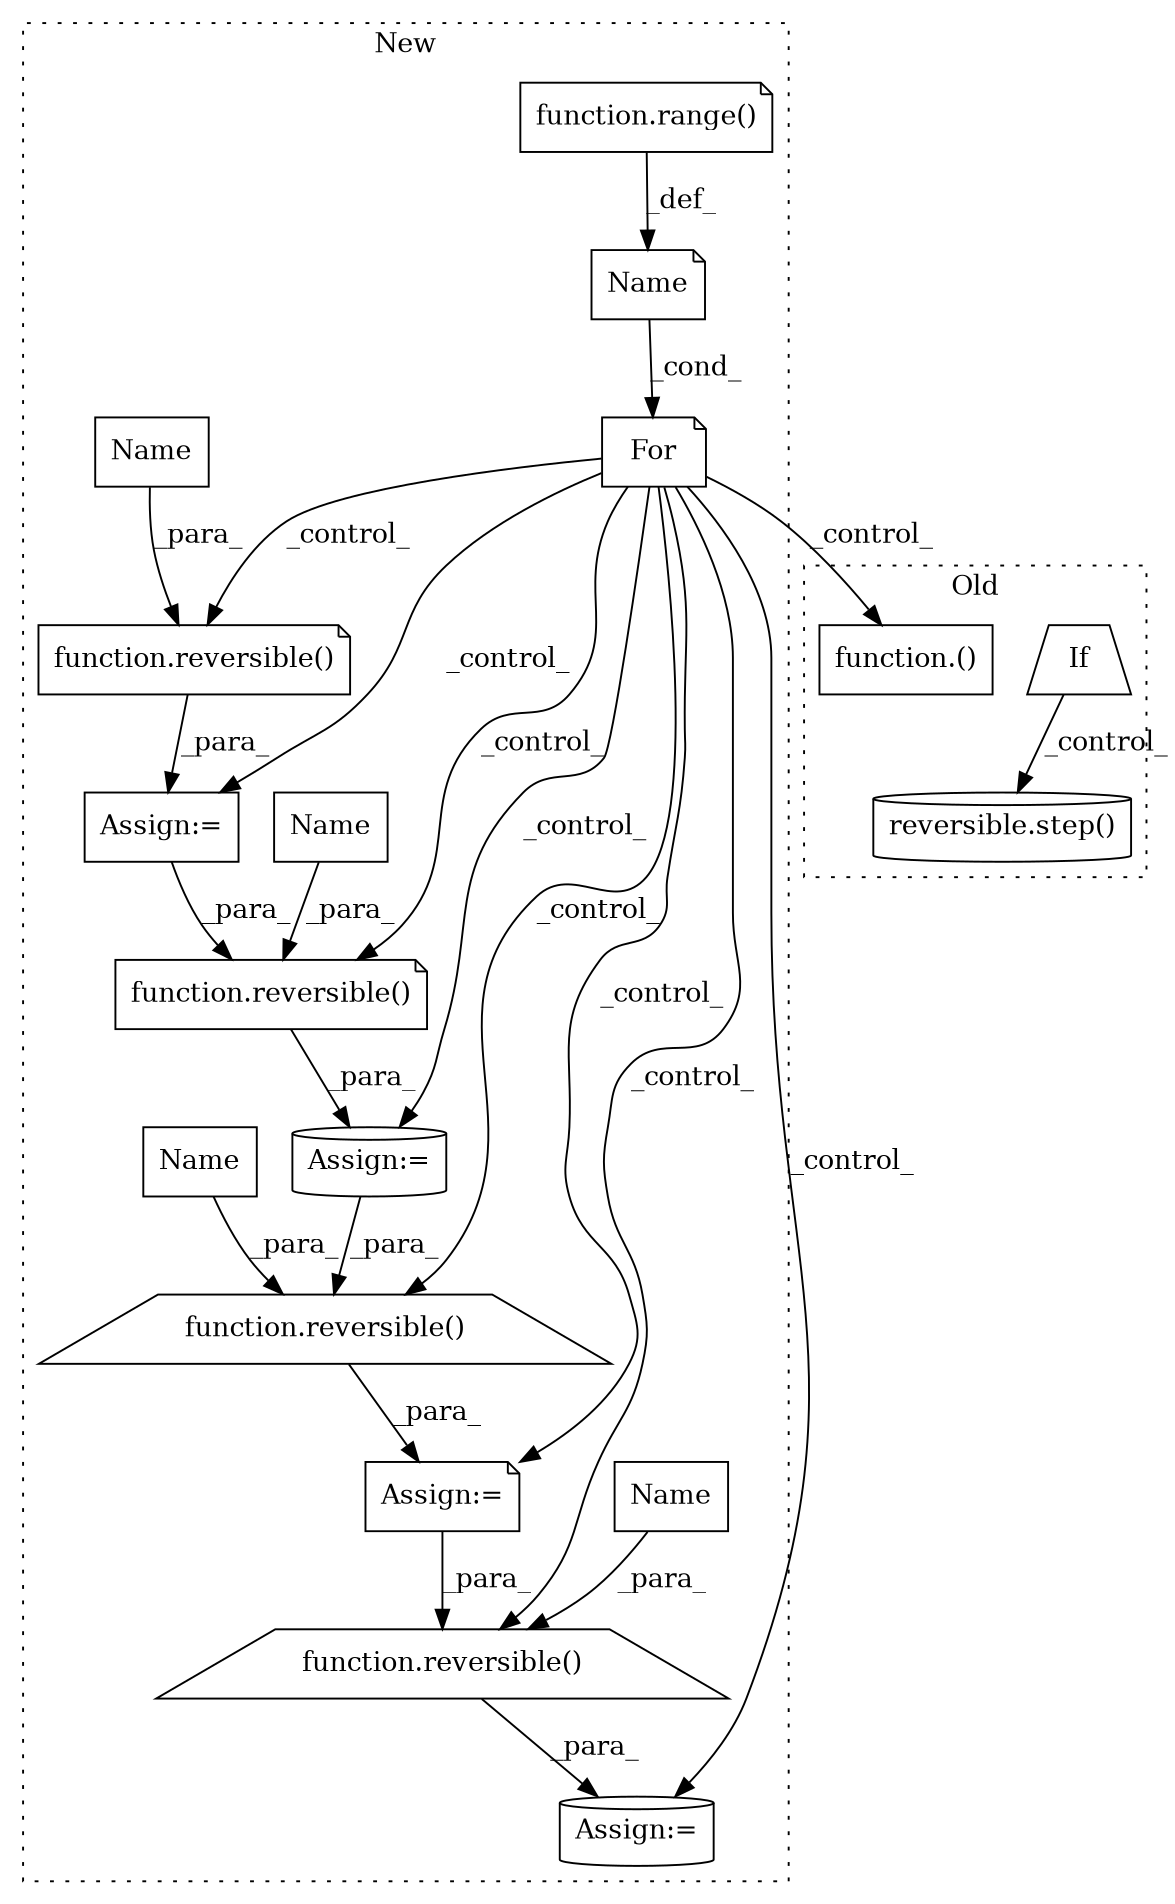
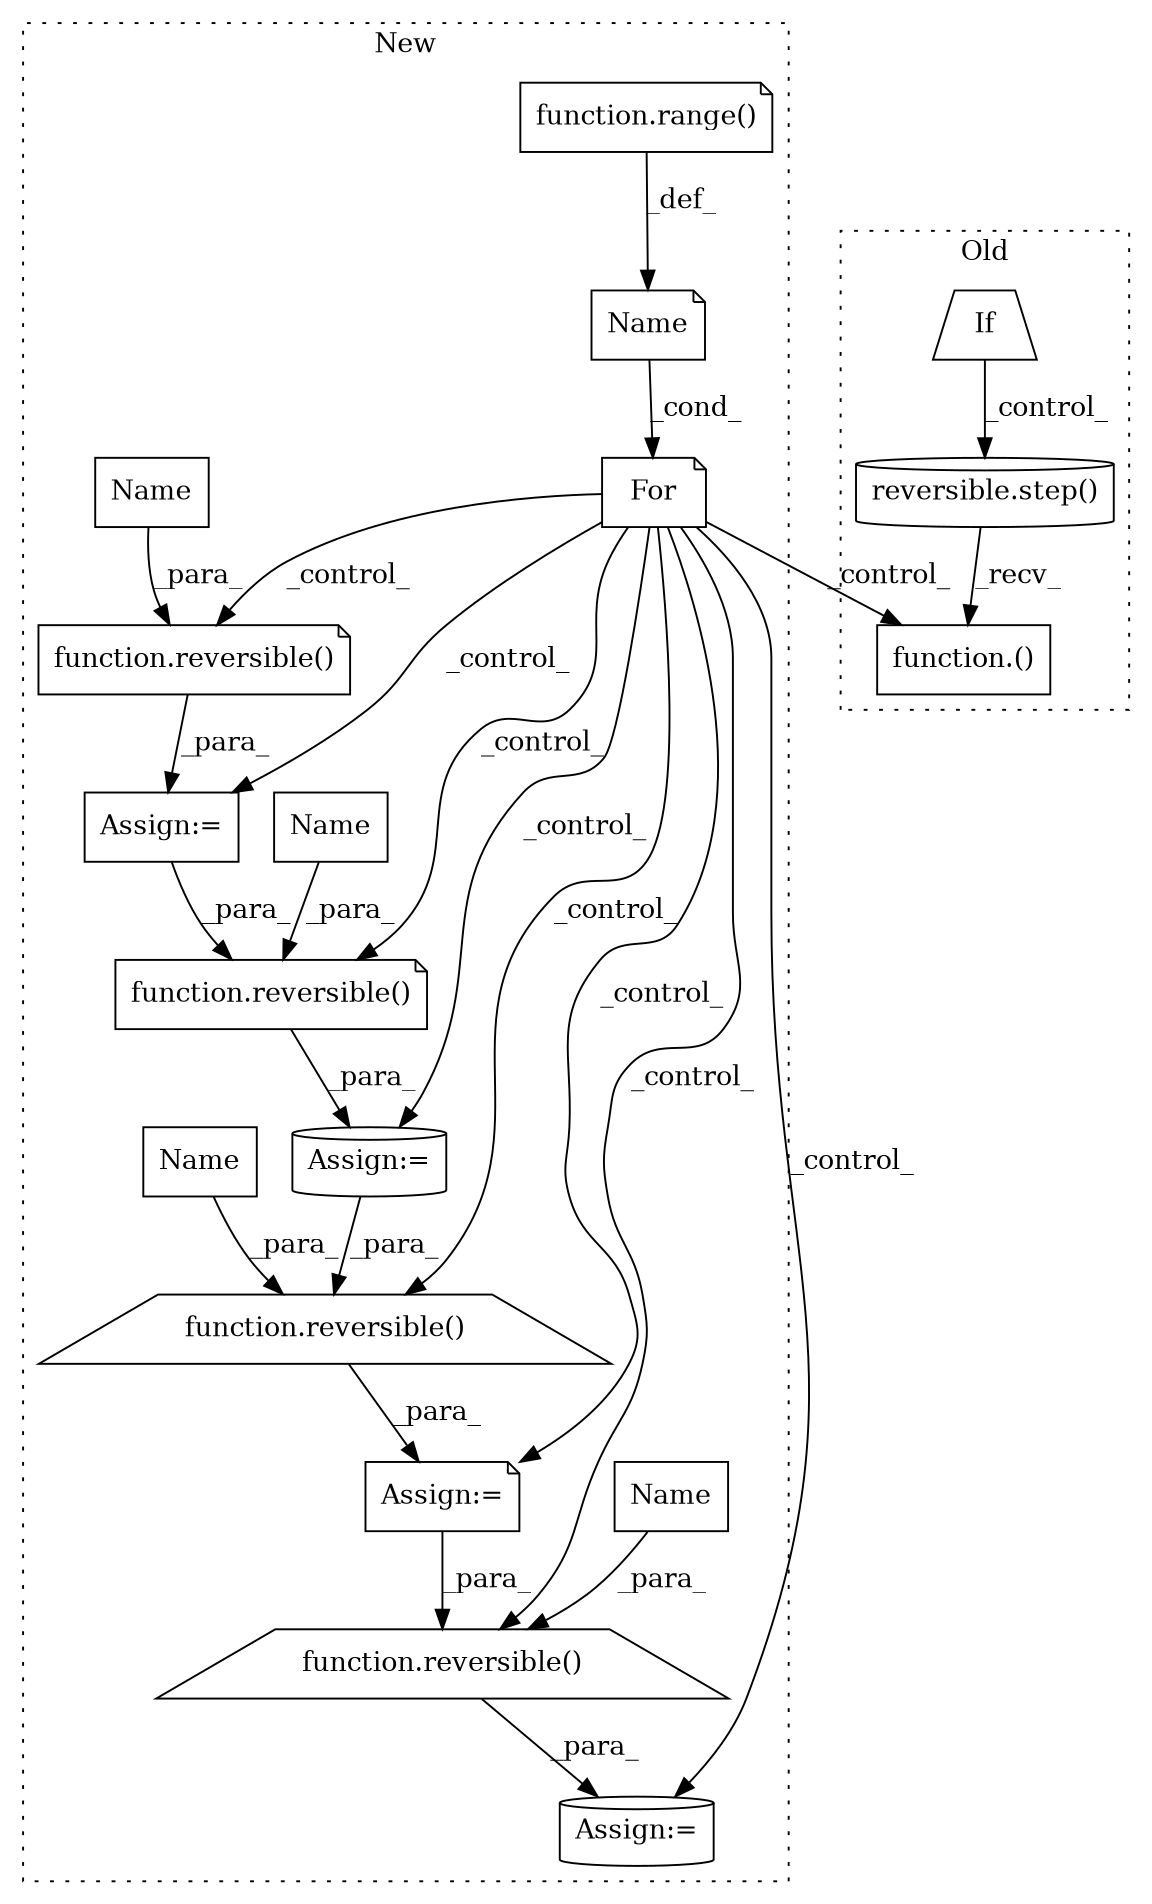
none -> (976, 566)
